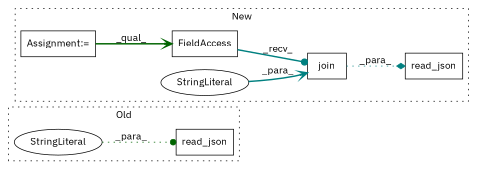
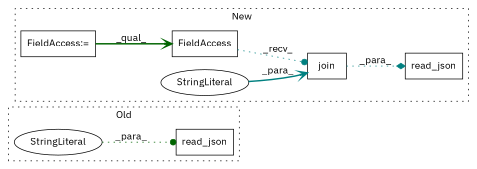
(58, 44) -> (58, 44)
(270, 56) -> (270, 56)
